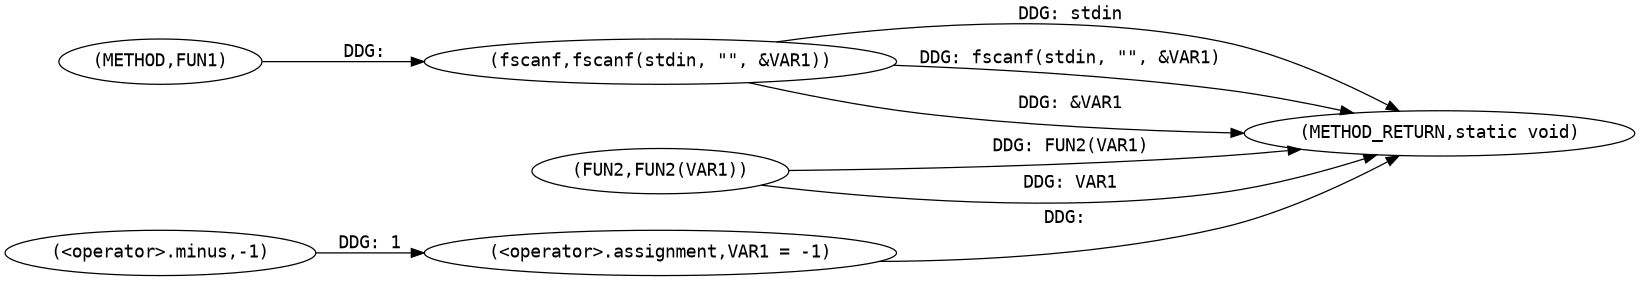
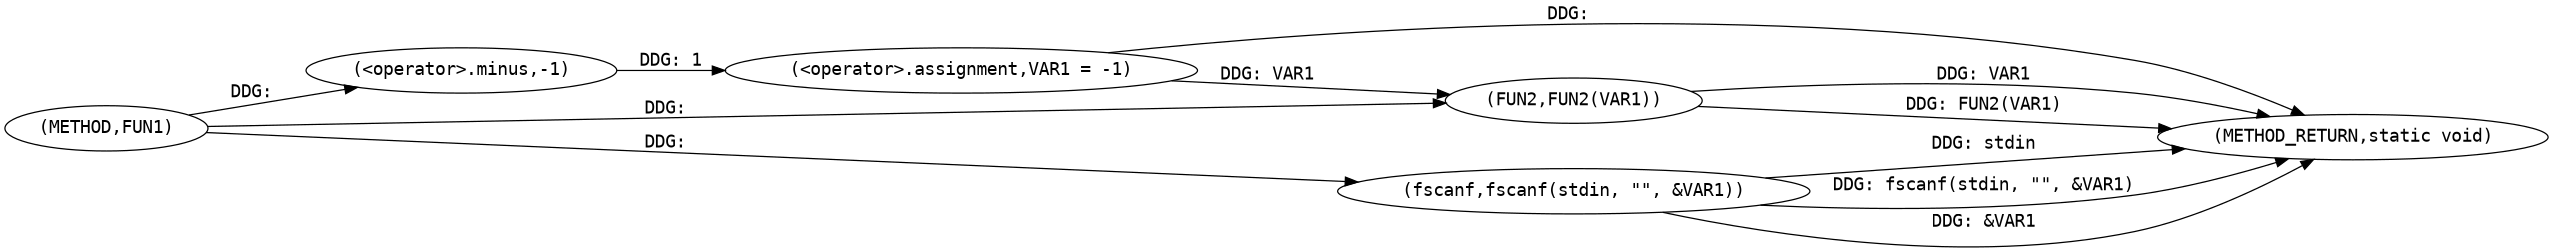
none -> (1304, 87)
none -> (267, 102)
none -> (820, 115)
